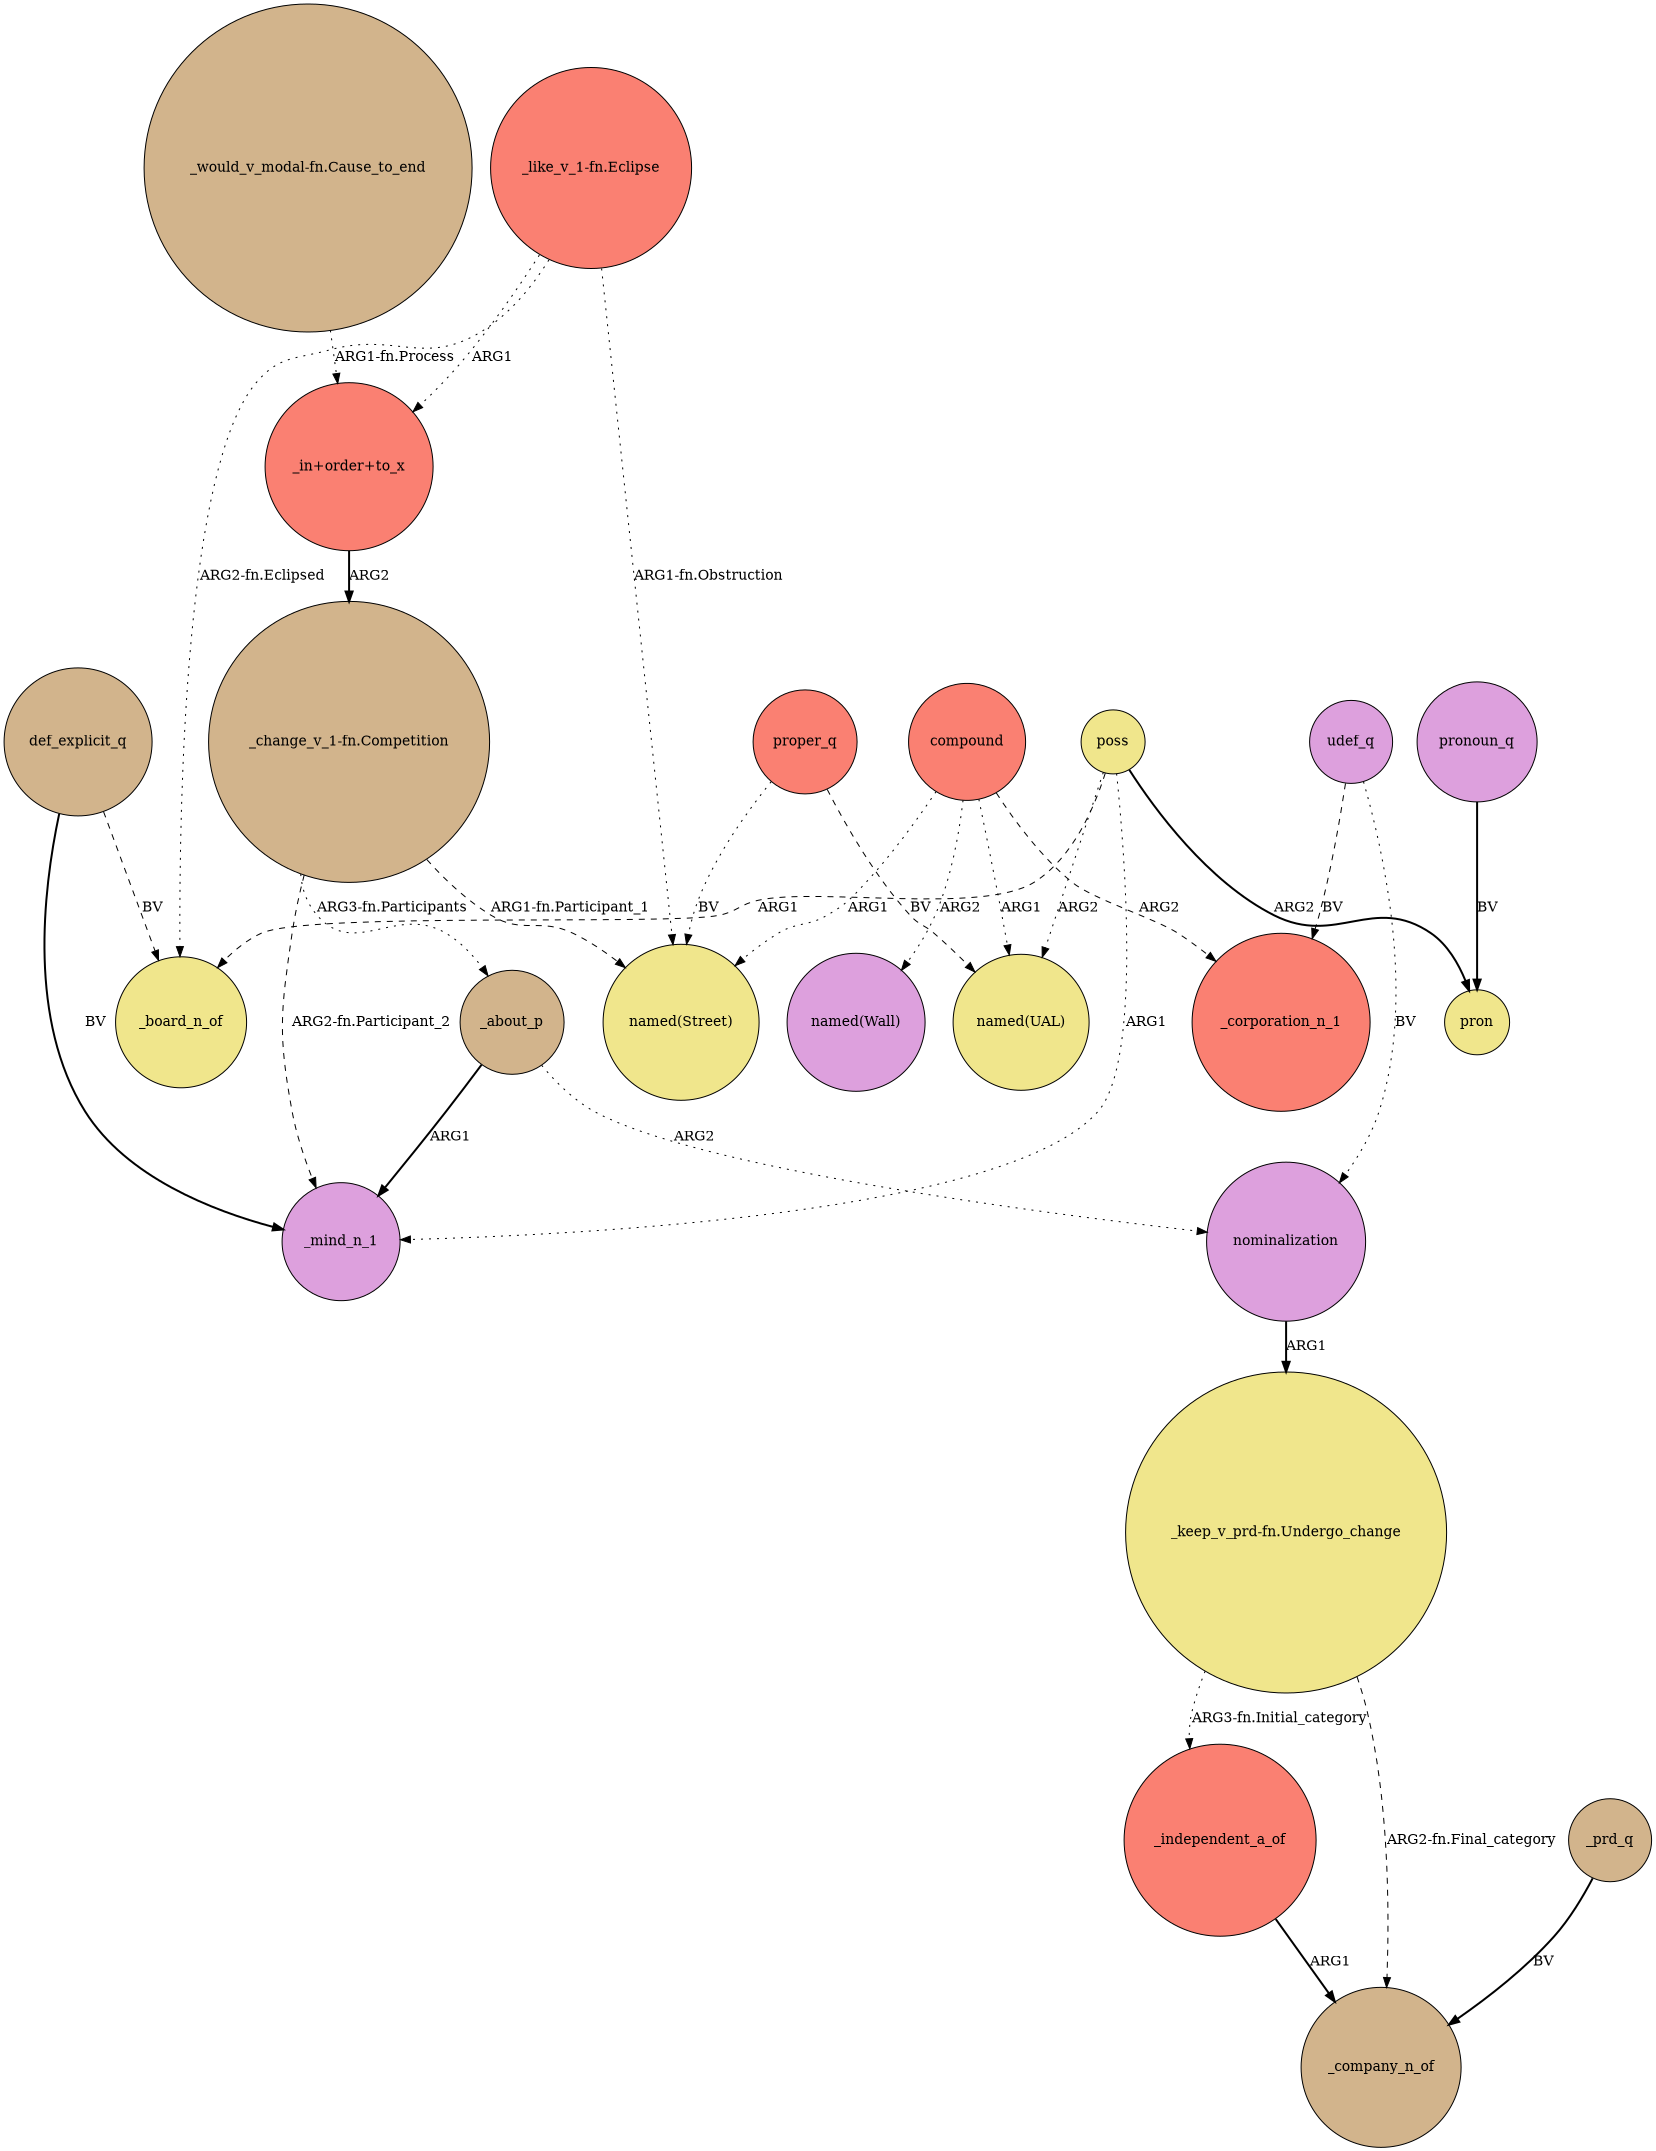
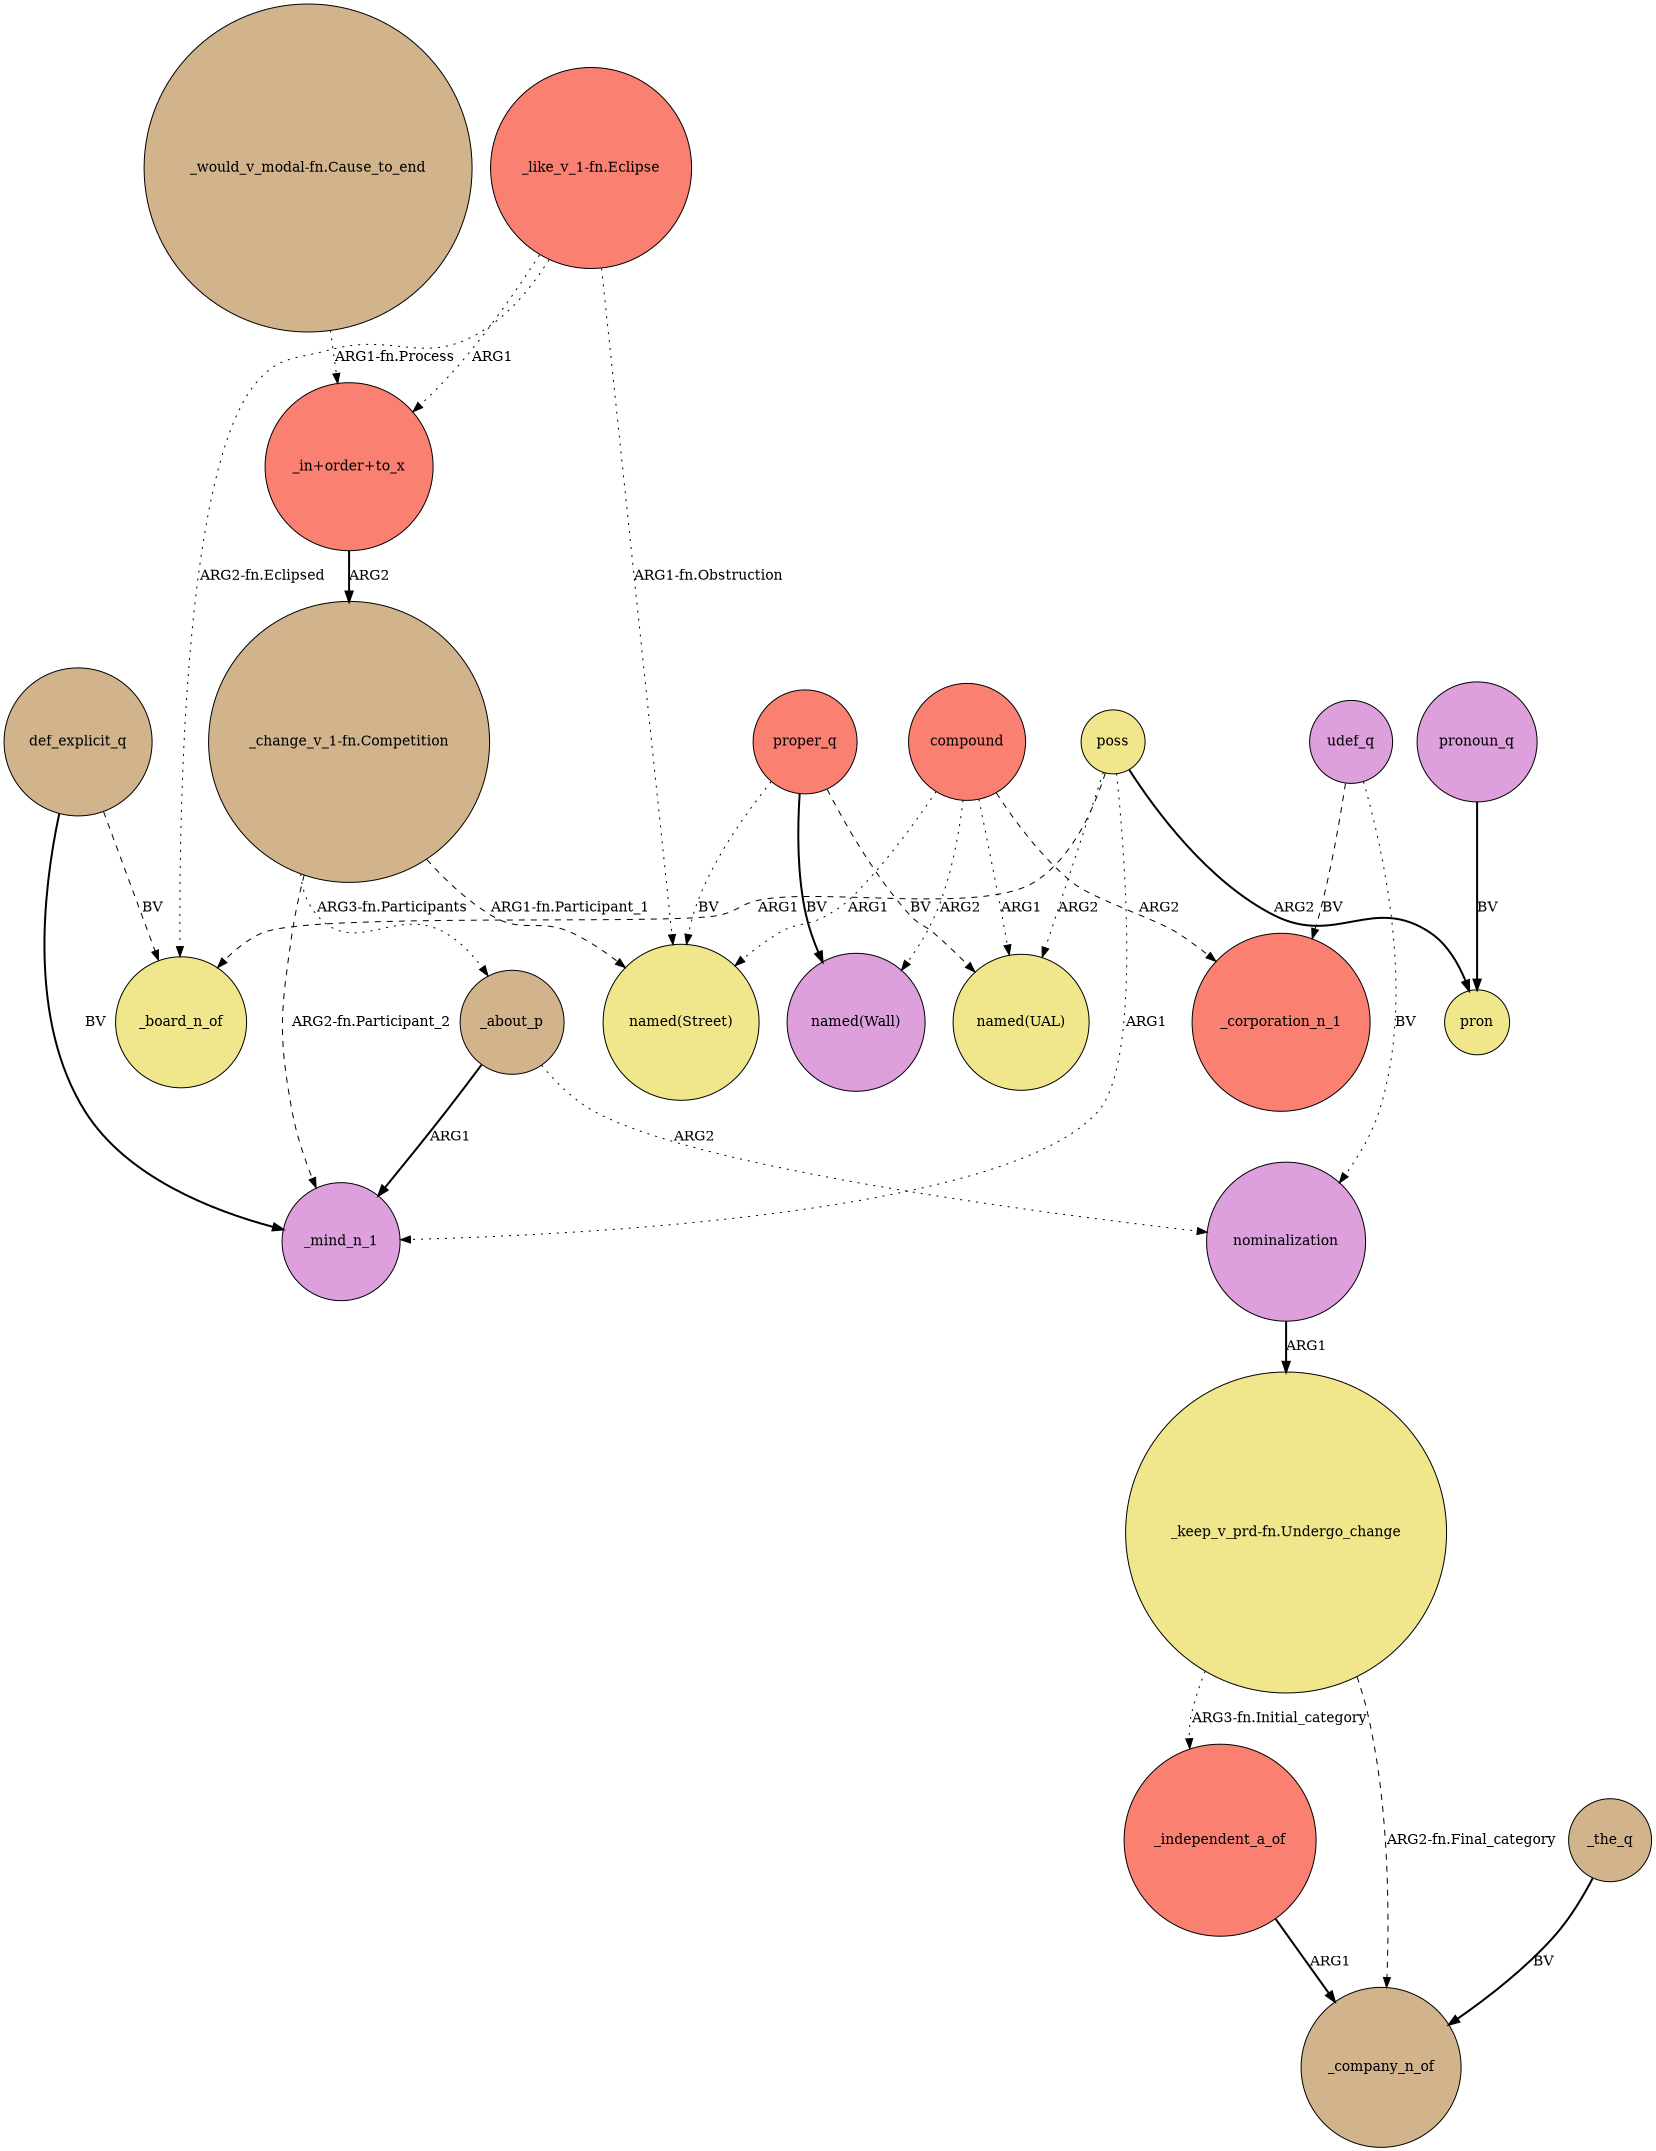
none -> (800, 874)
(1610, 1840) -> (1610, 1840)
